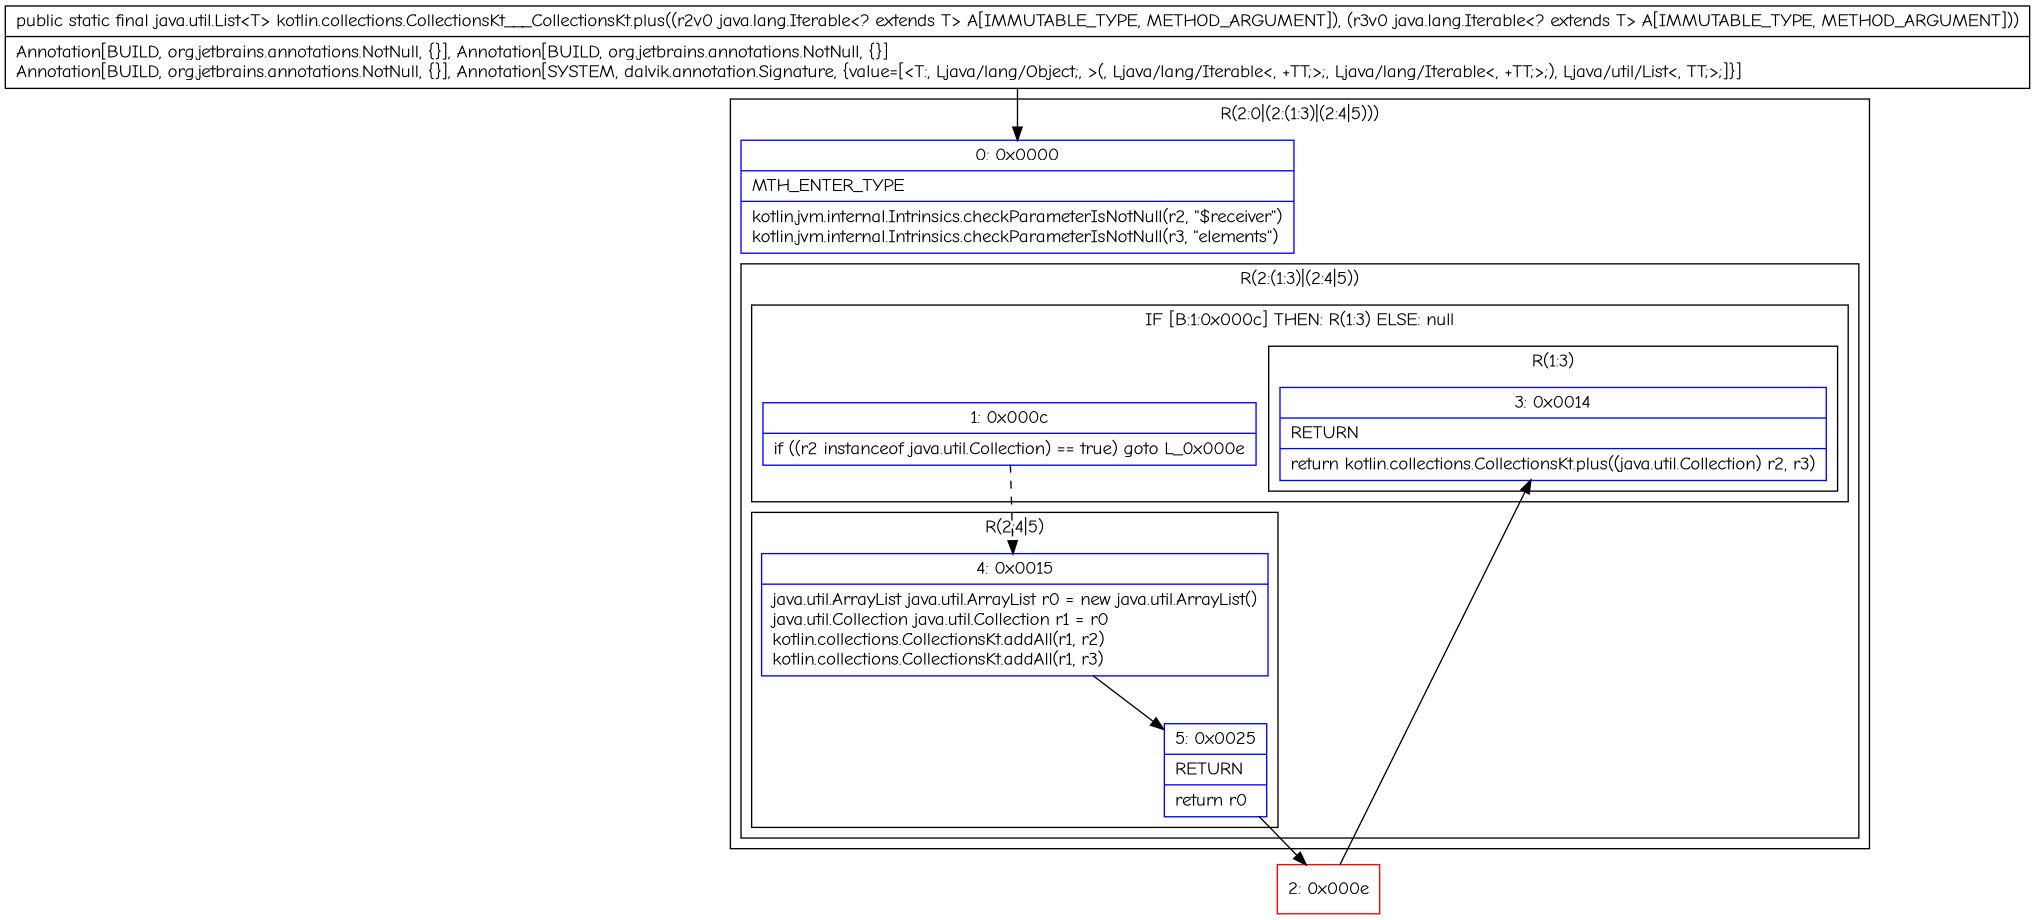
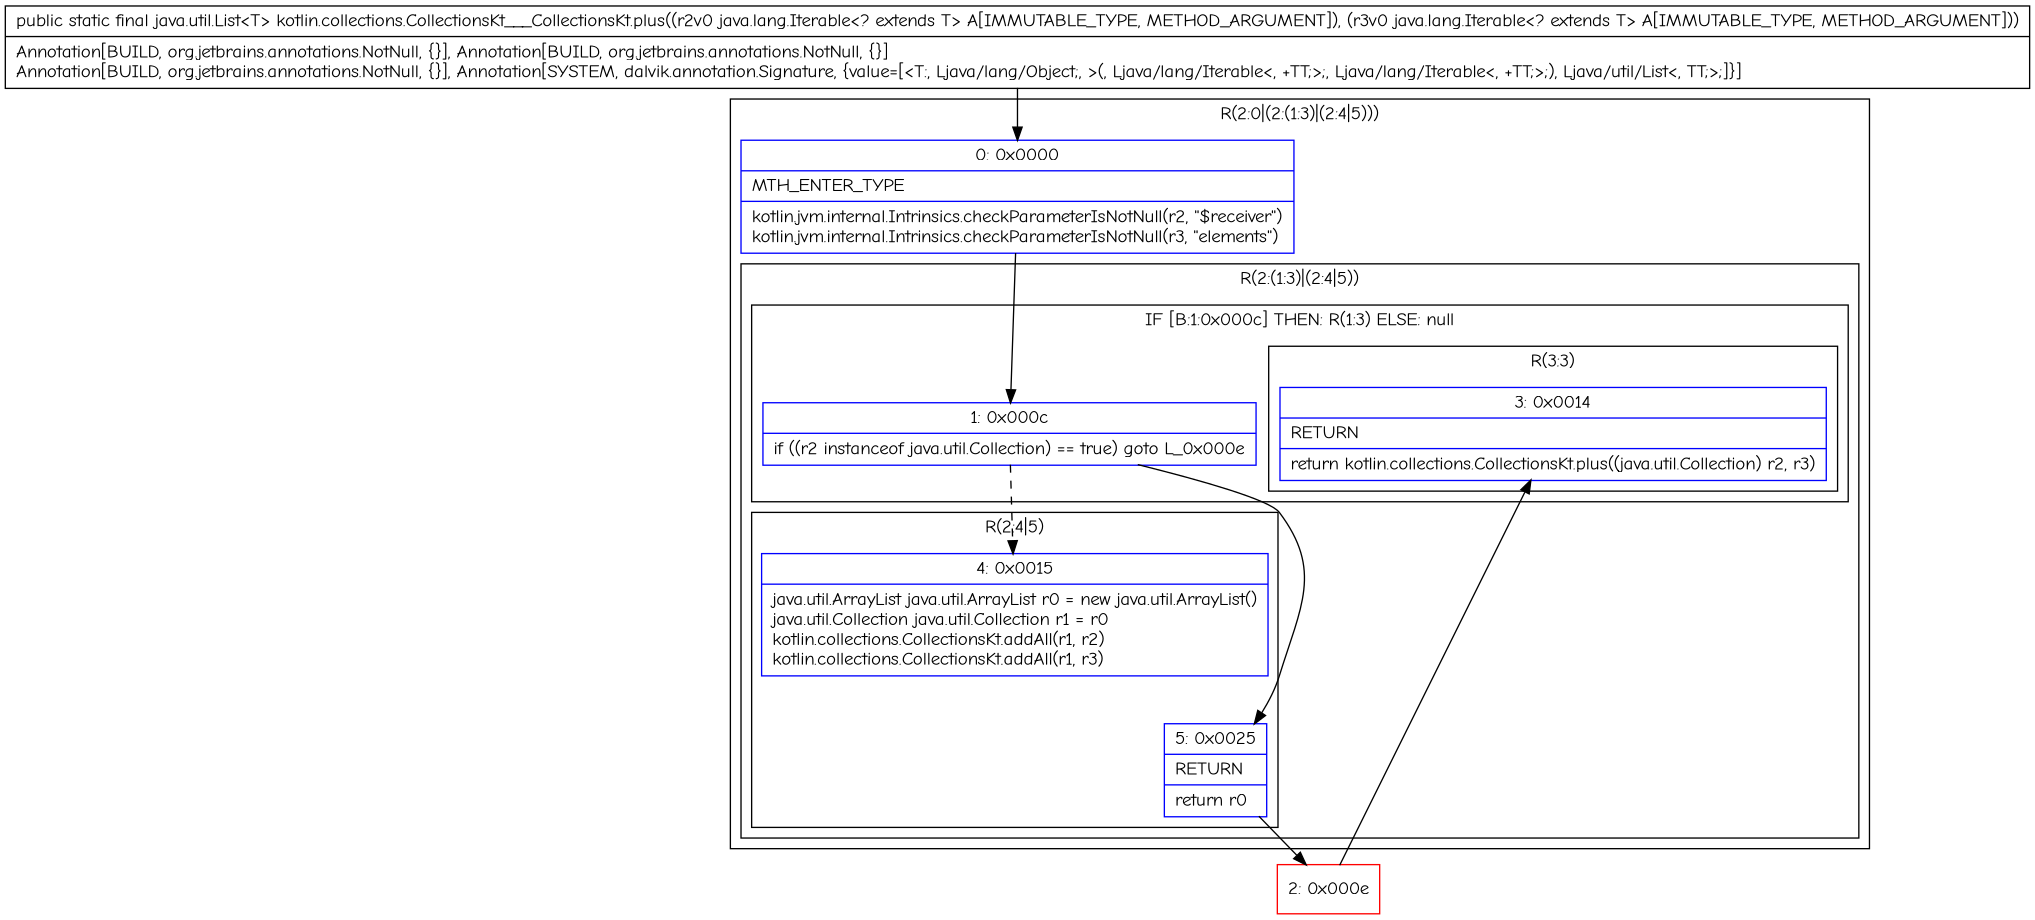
none -> (1013, 321)
(1553, 362) -> (1553, 362)
(1123, 698) -> (1295, 540)
